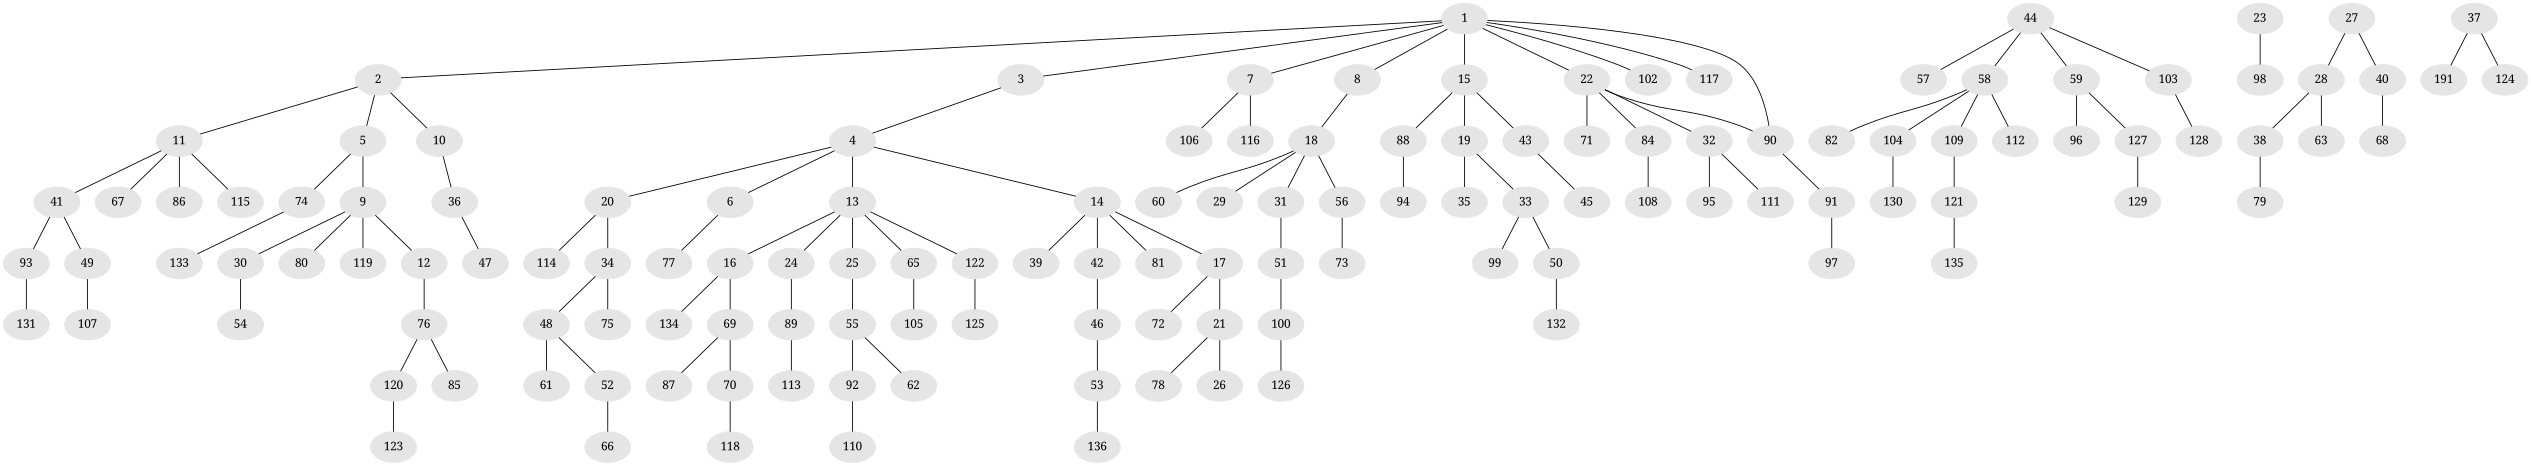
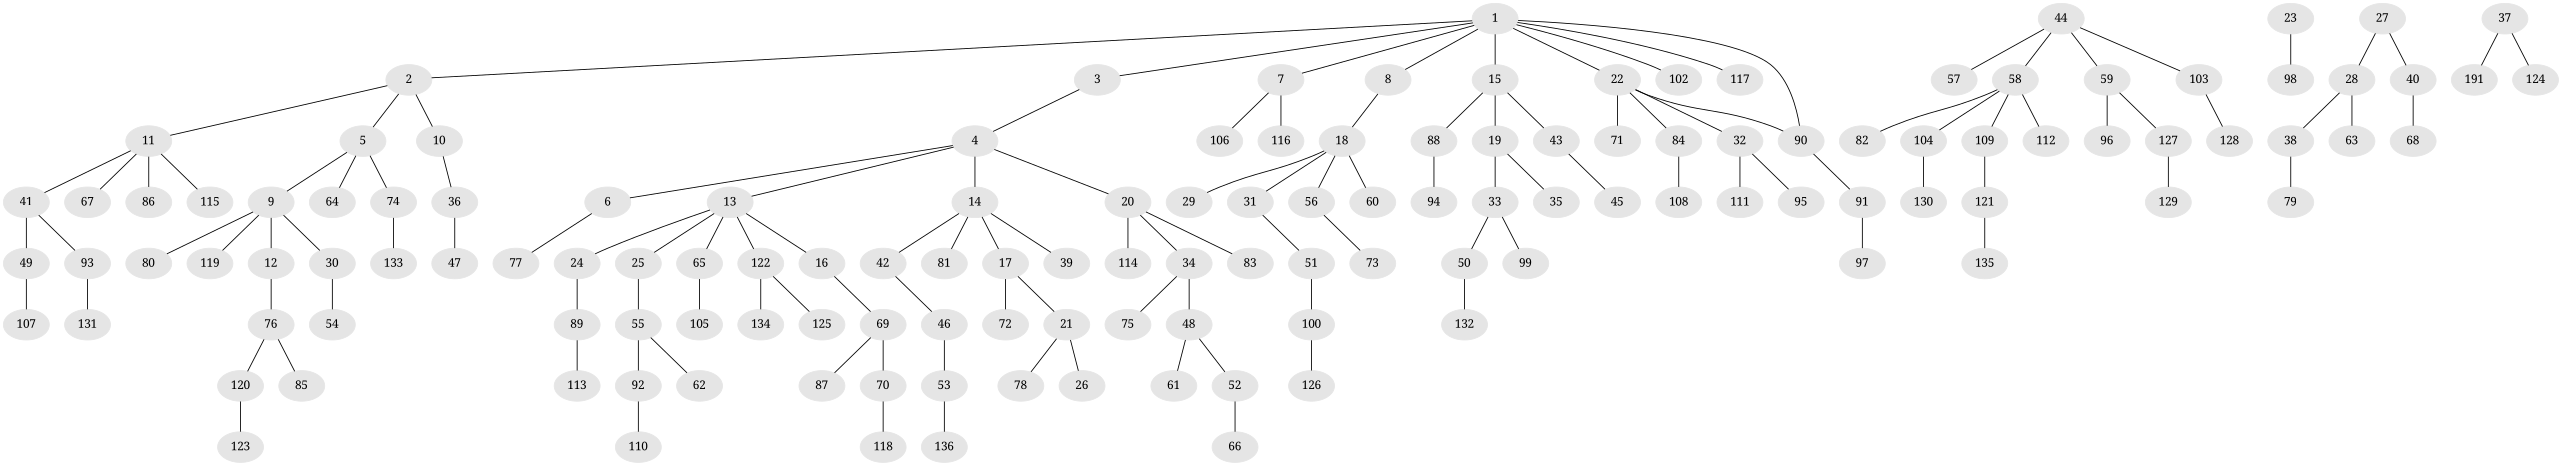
none -> (332, 202)
none -> (1250, 264)
(700, 294) -> (761, 294)
